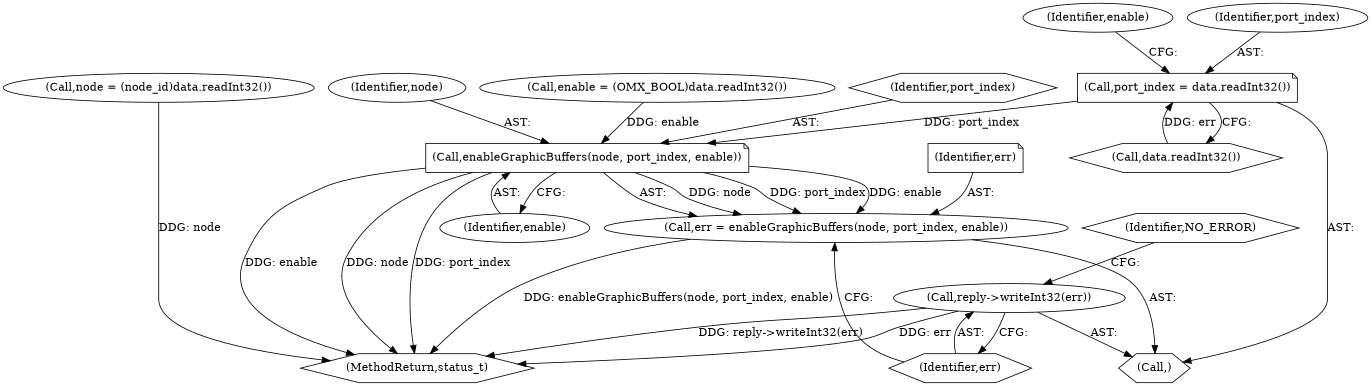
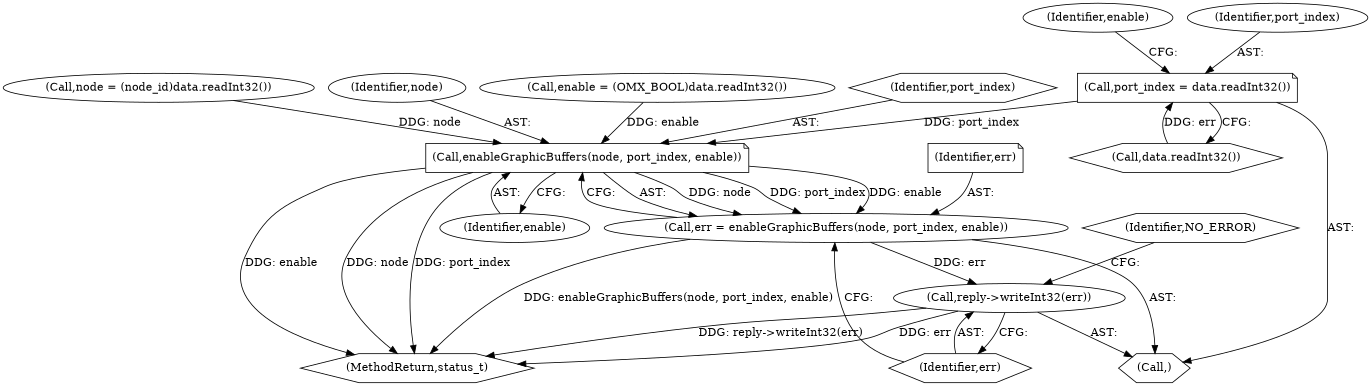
none -> (621, 210)
none -> (920, 262)
(159, 292) -> (363, 121)
